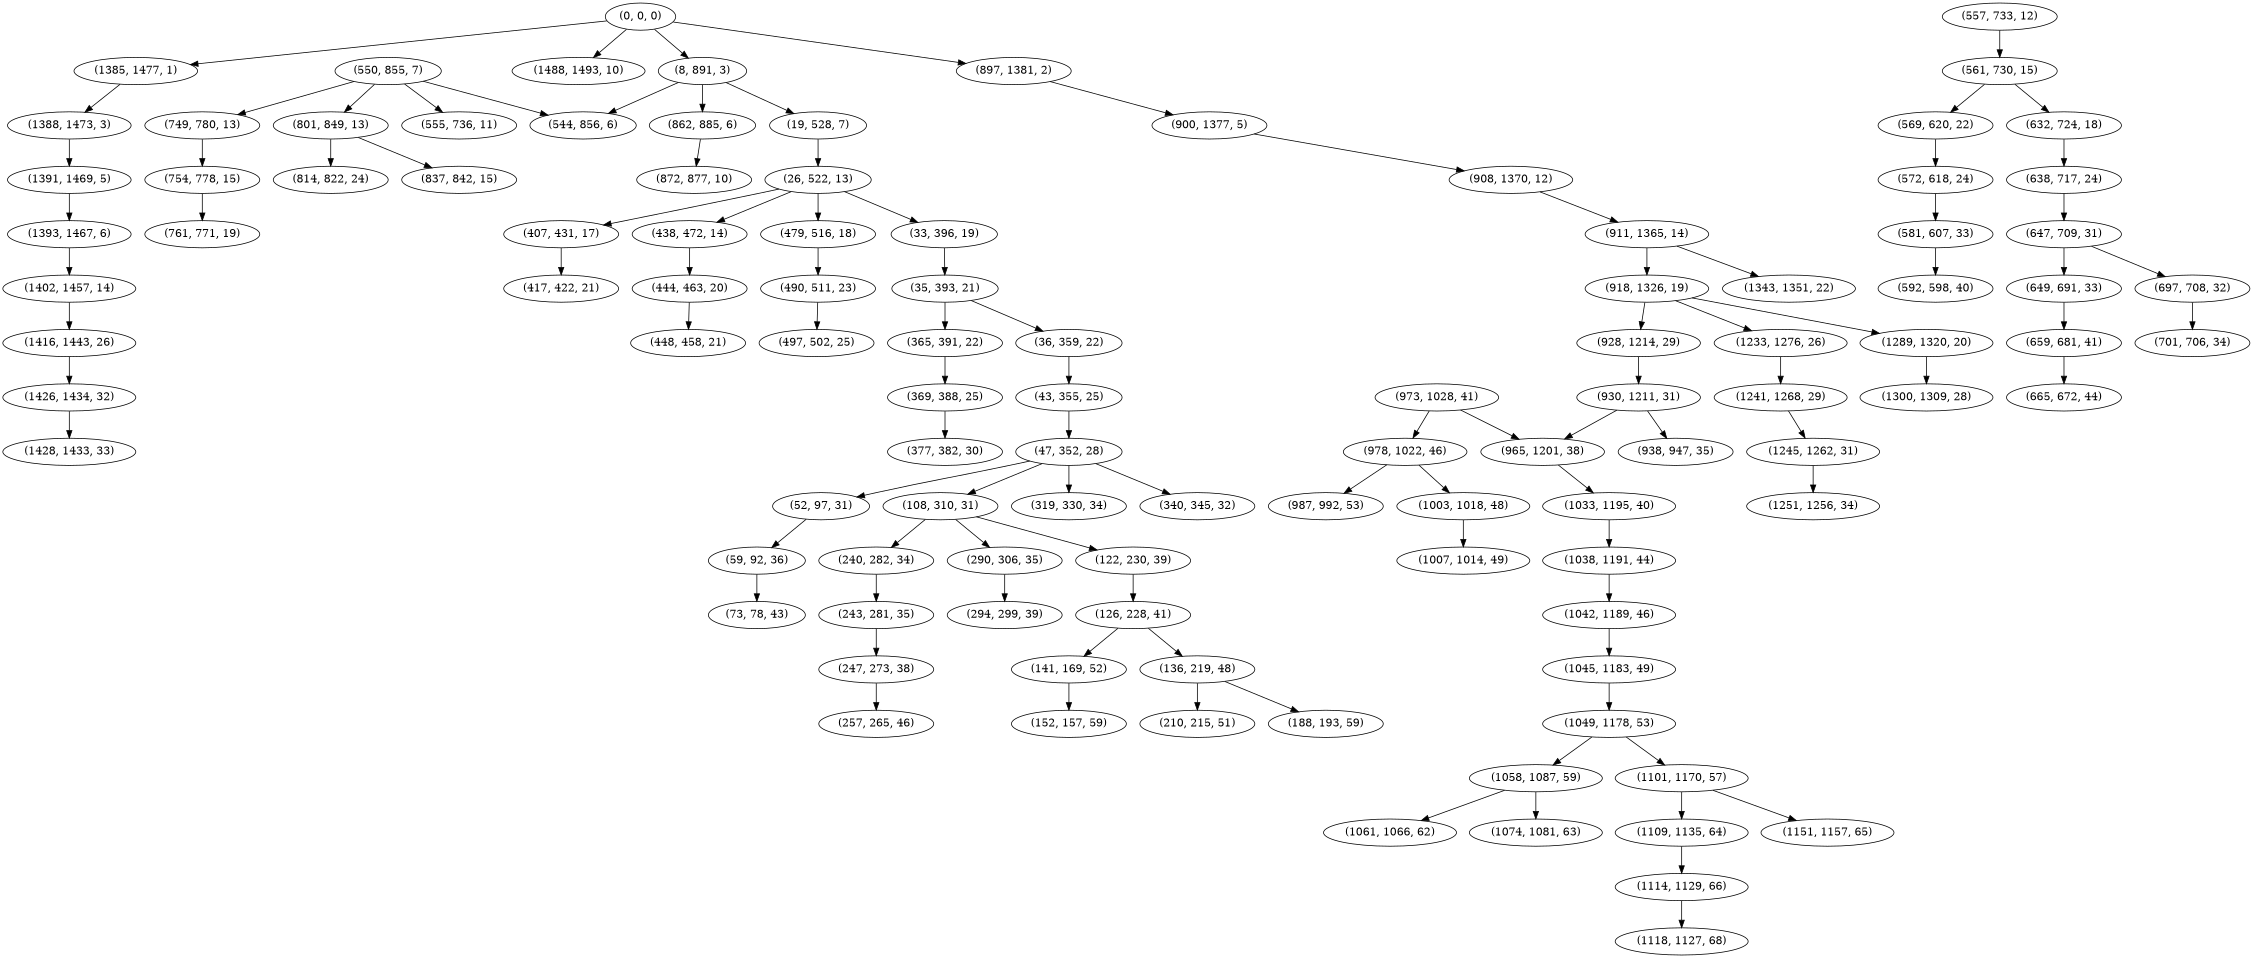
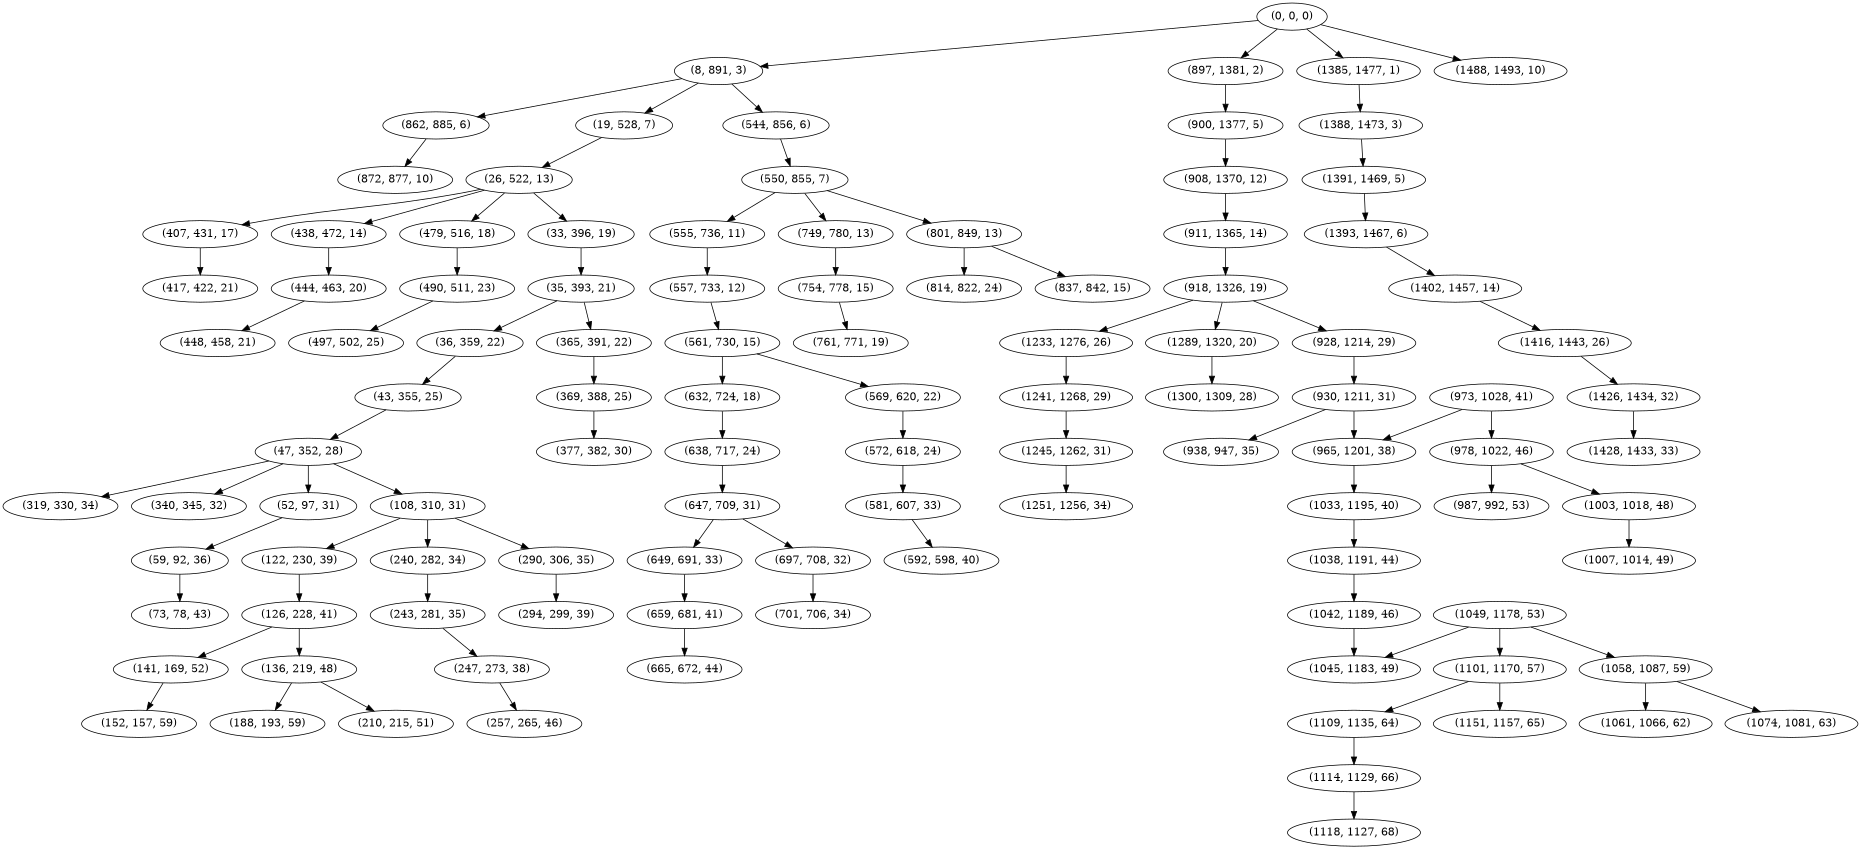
(482, 97) -> (784, 149)
none -> (707, 258)
(1789, 289) -> none
(1609, 693) -> (1430, 641)
